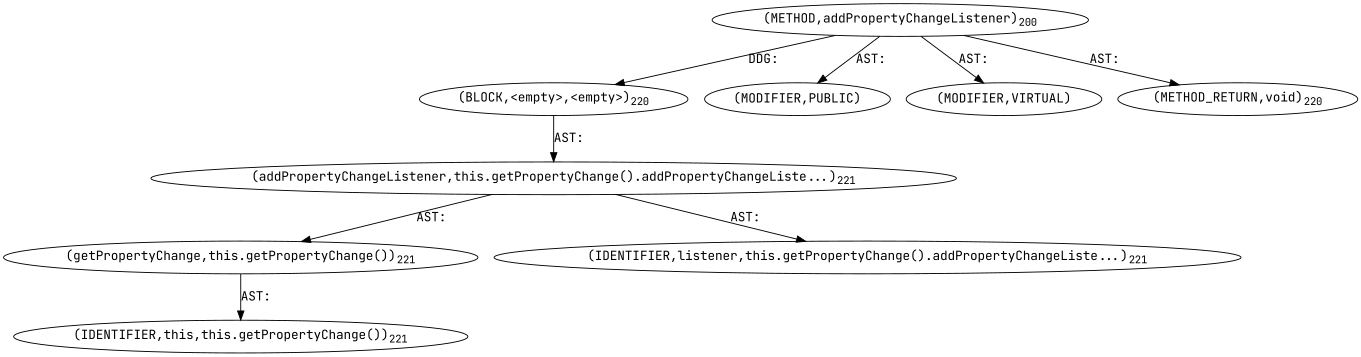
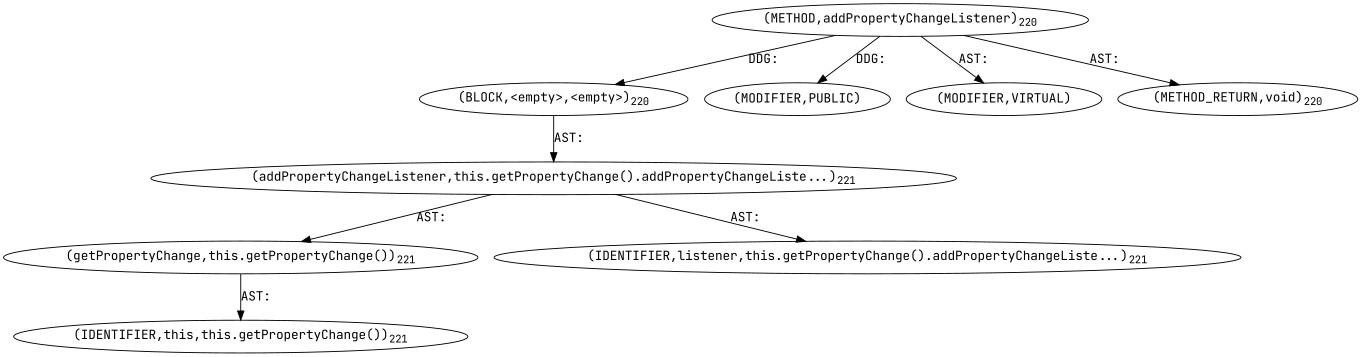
(1028, 19) -> (1028, 19)
(875, 60) -> (875, 60)
